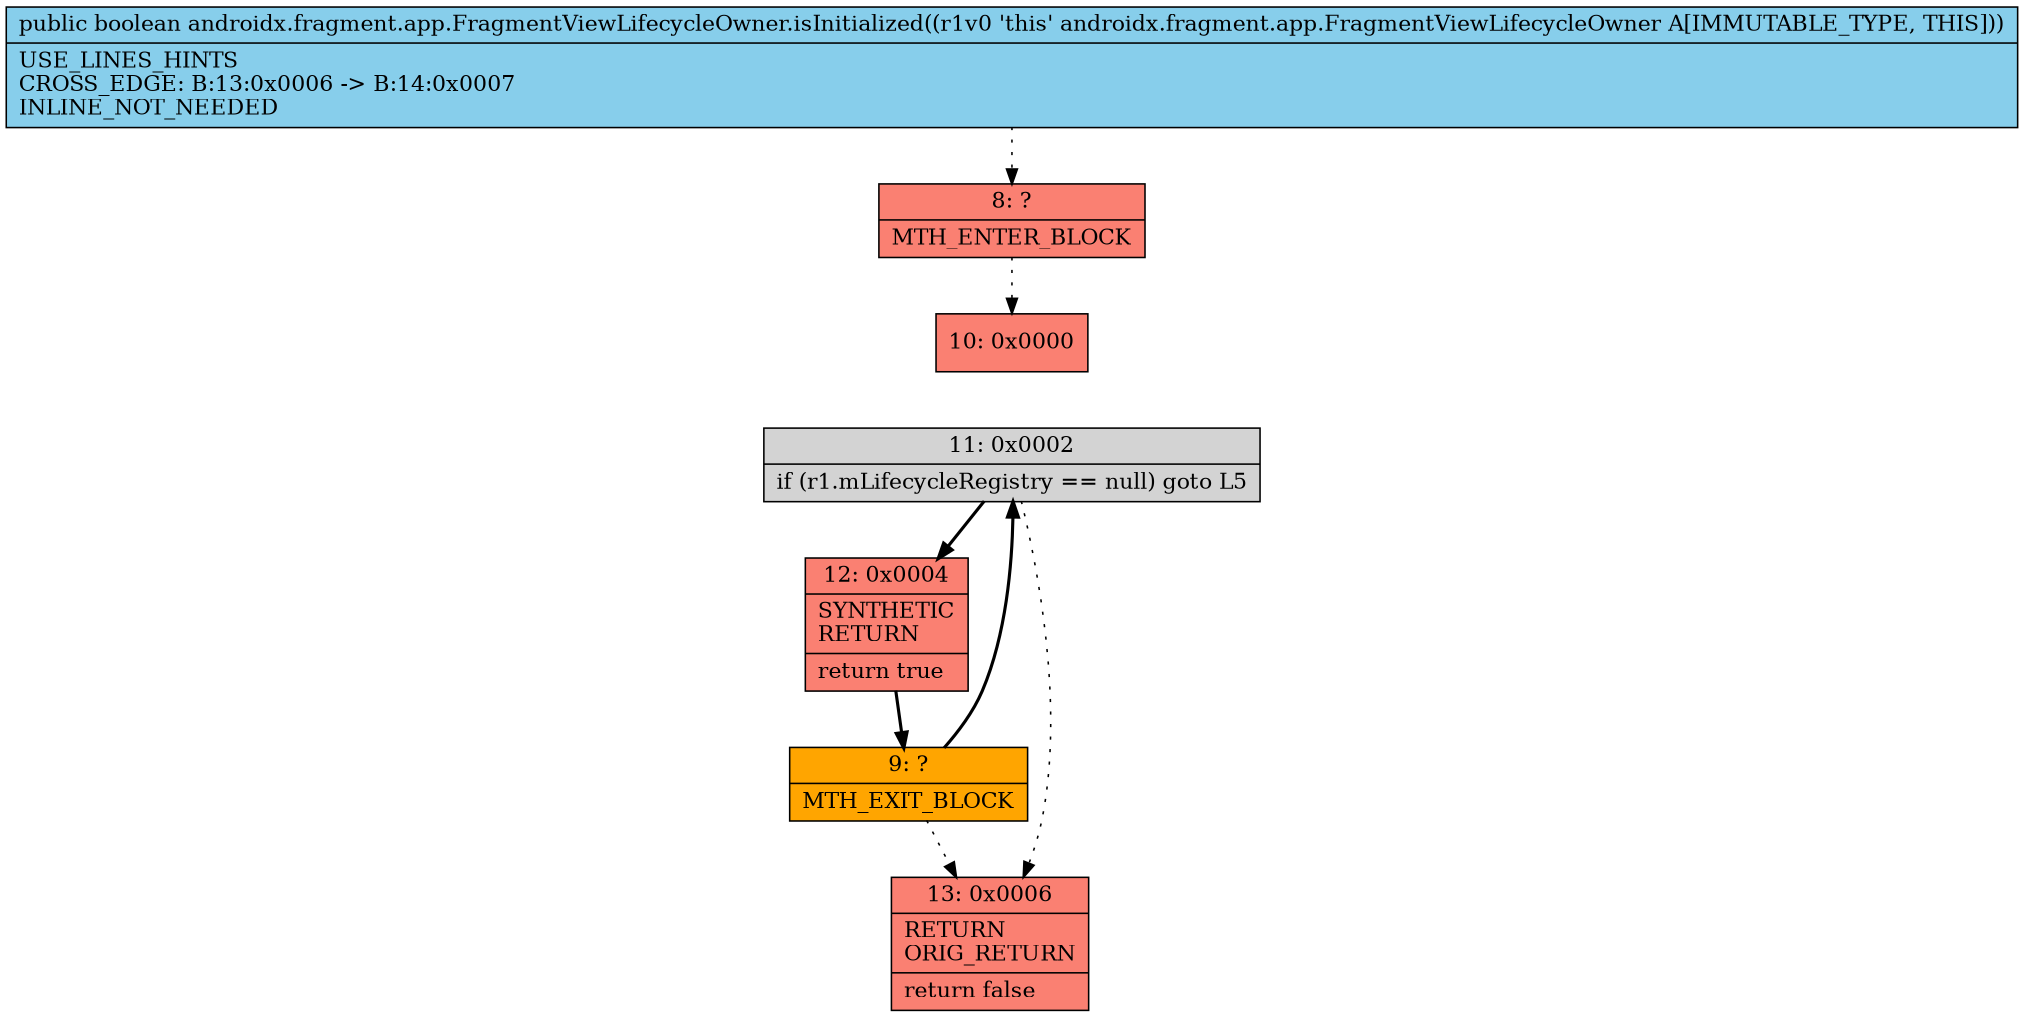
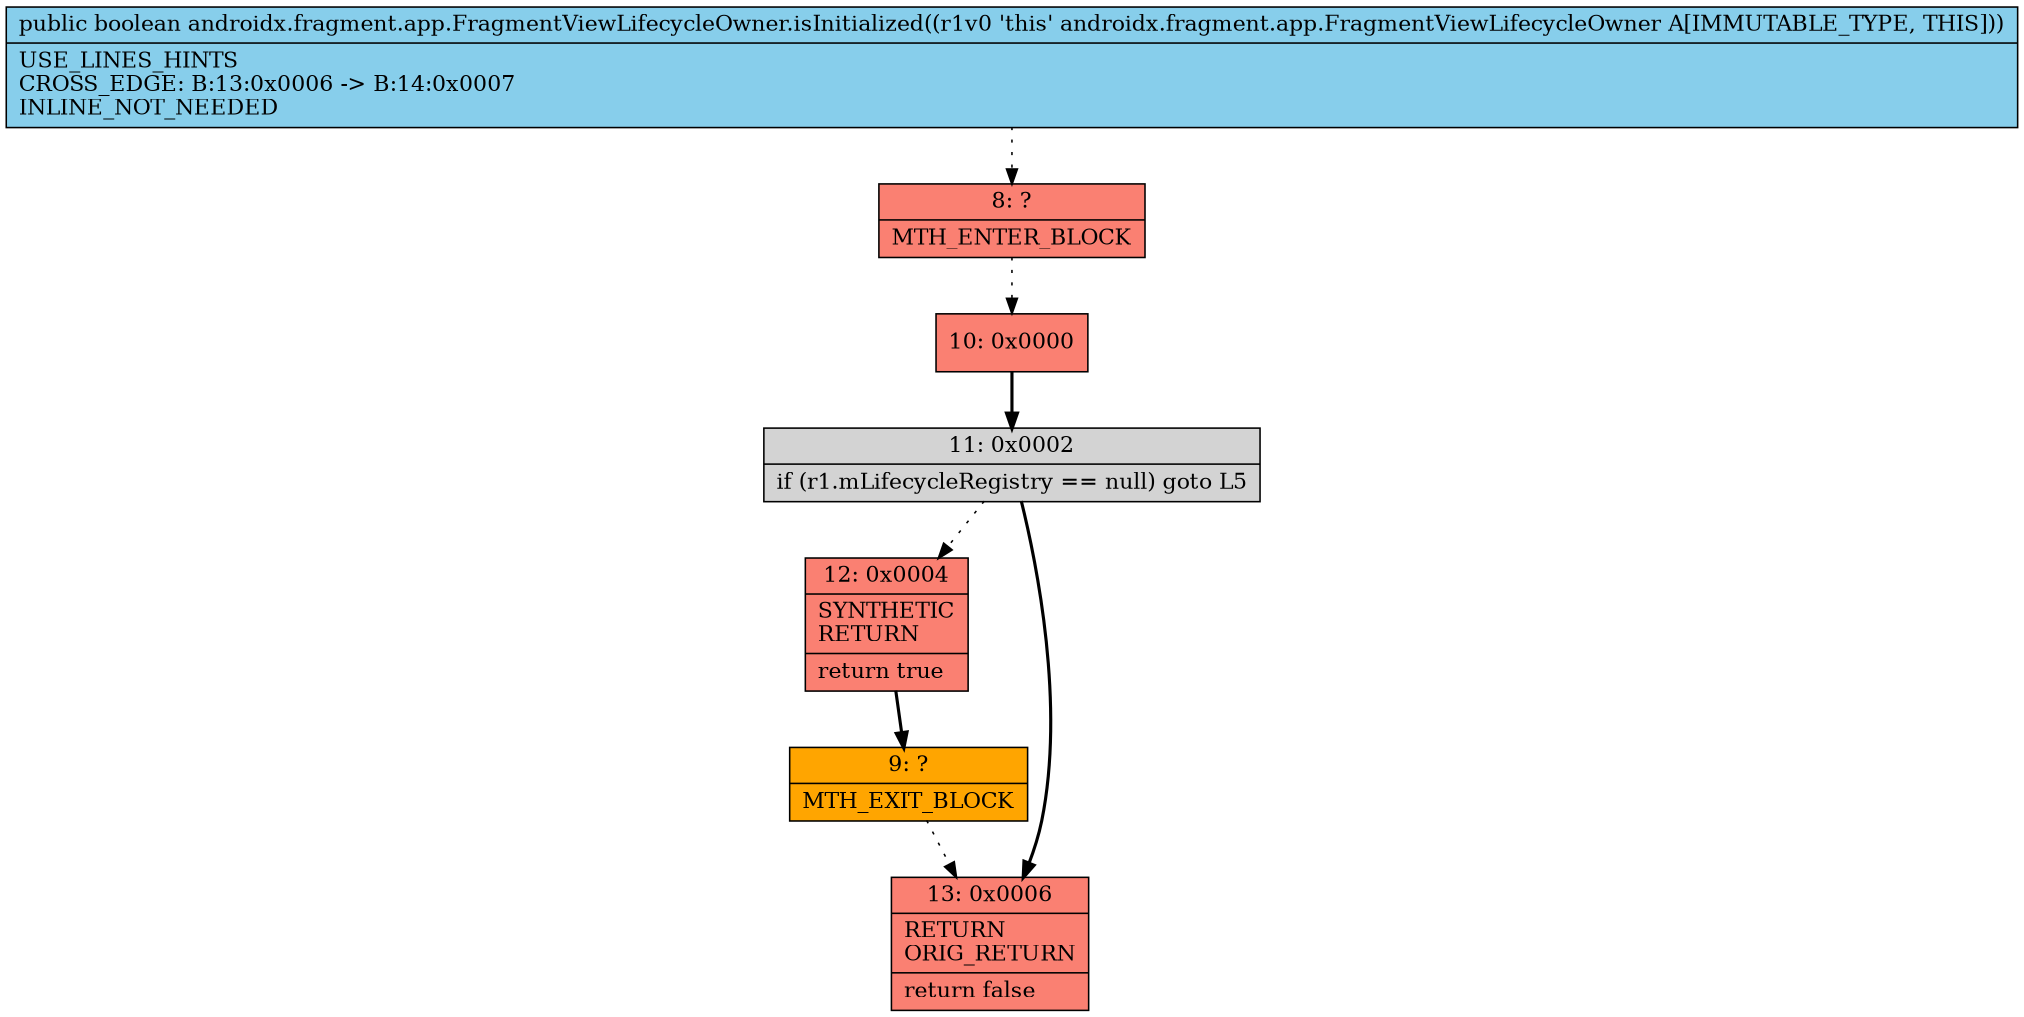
(966, 524) -> (966, 524)
(999, 639) -> (1012, 392)
(1049, 682) -> (1049, 682)
